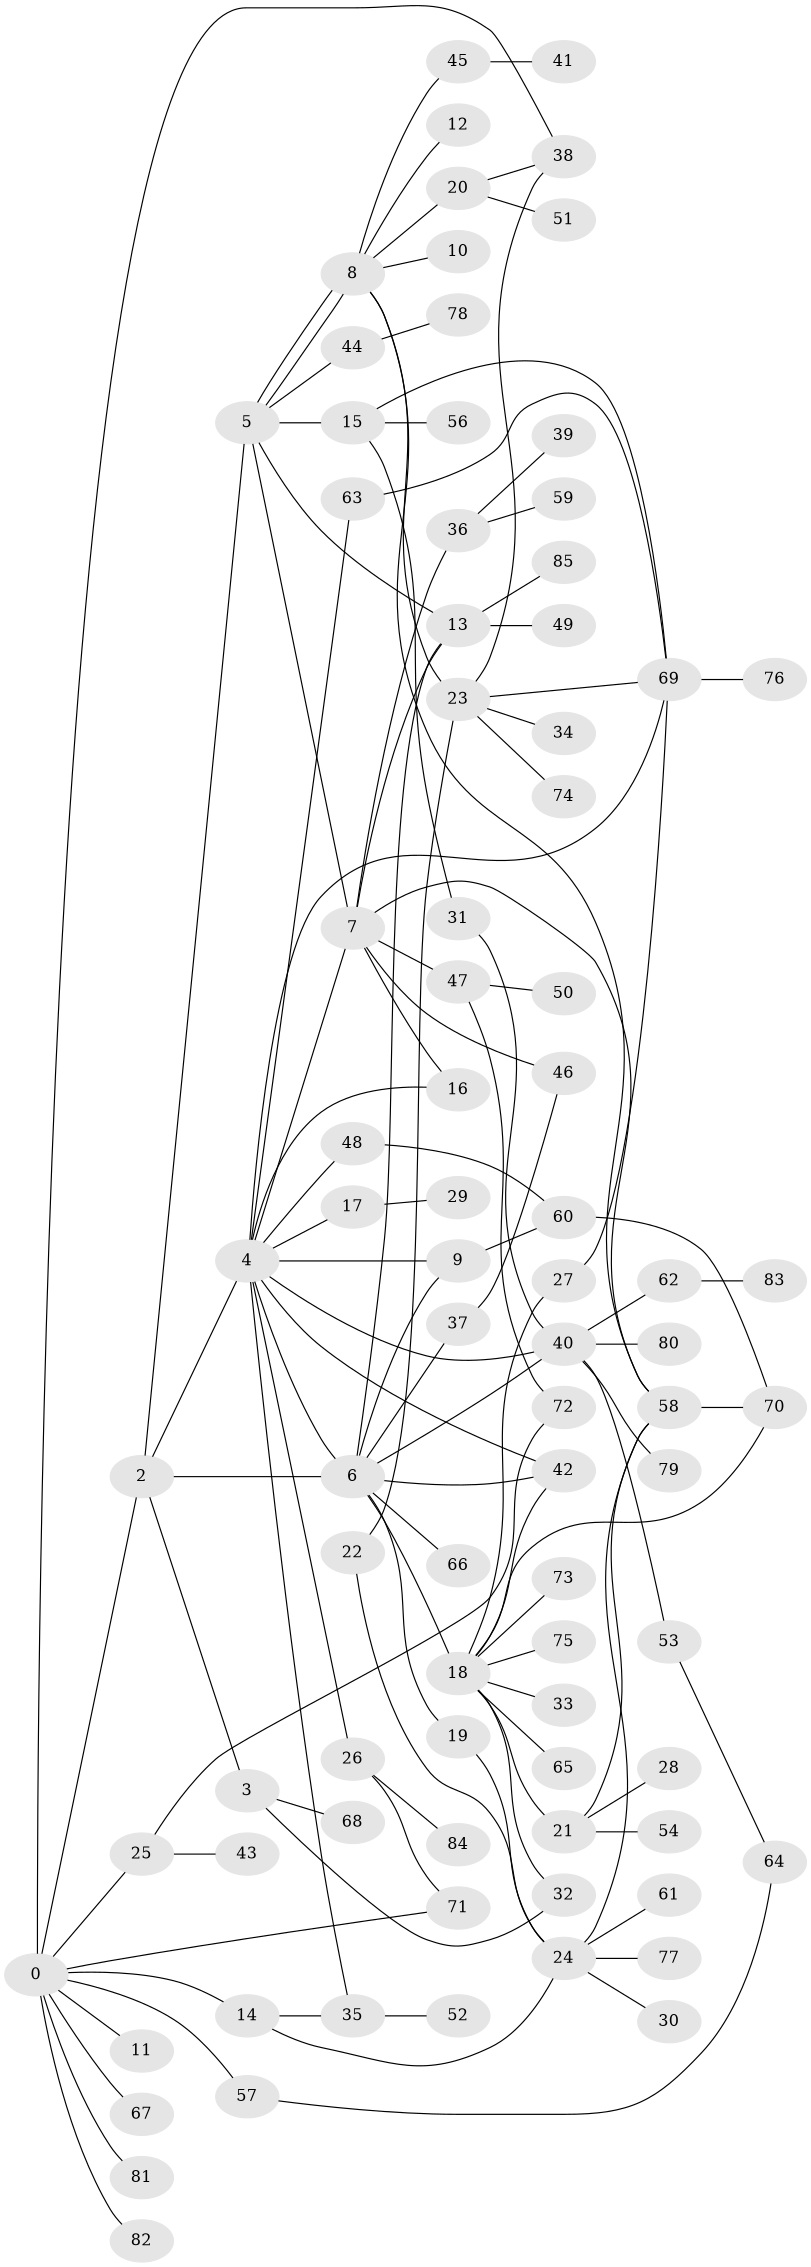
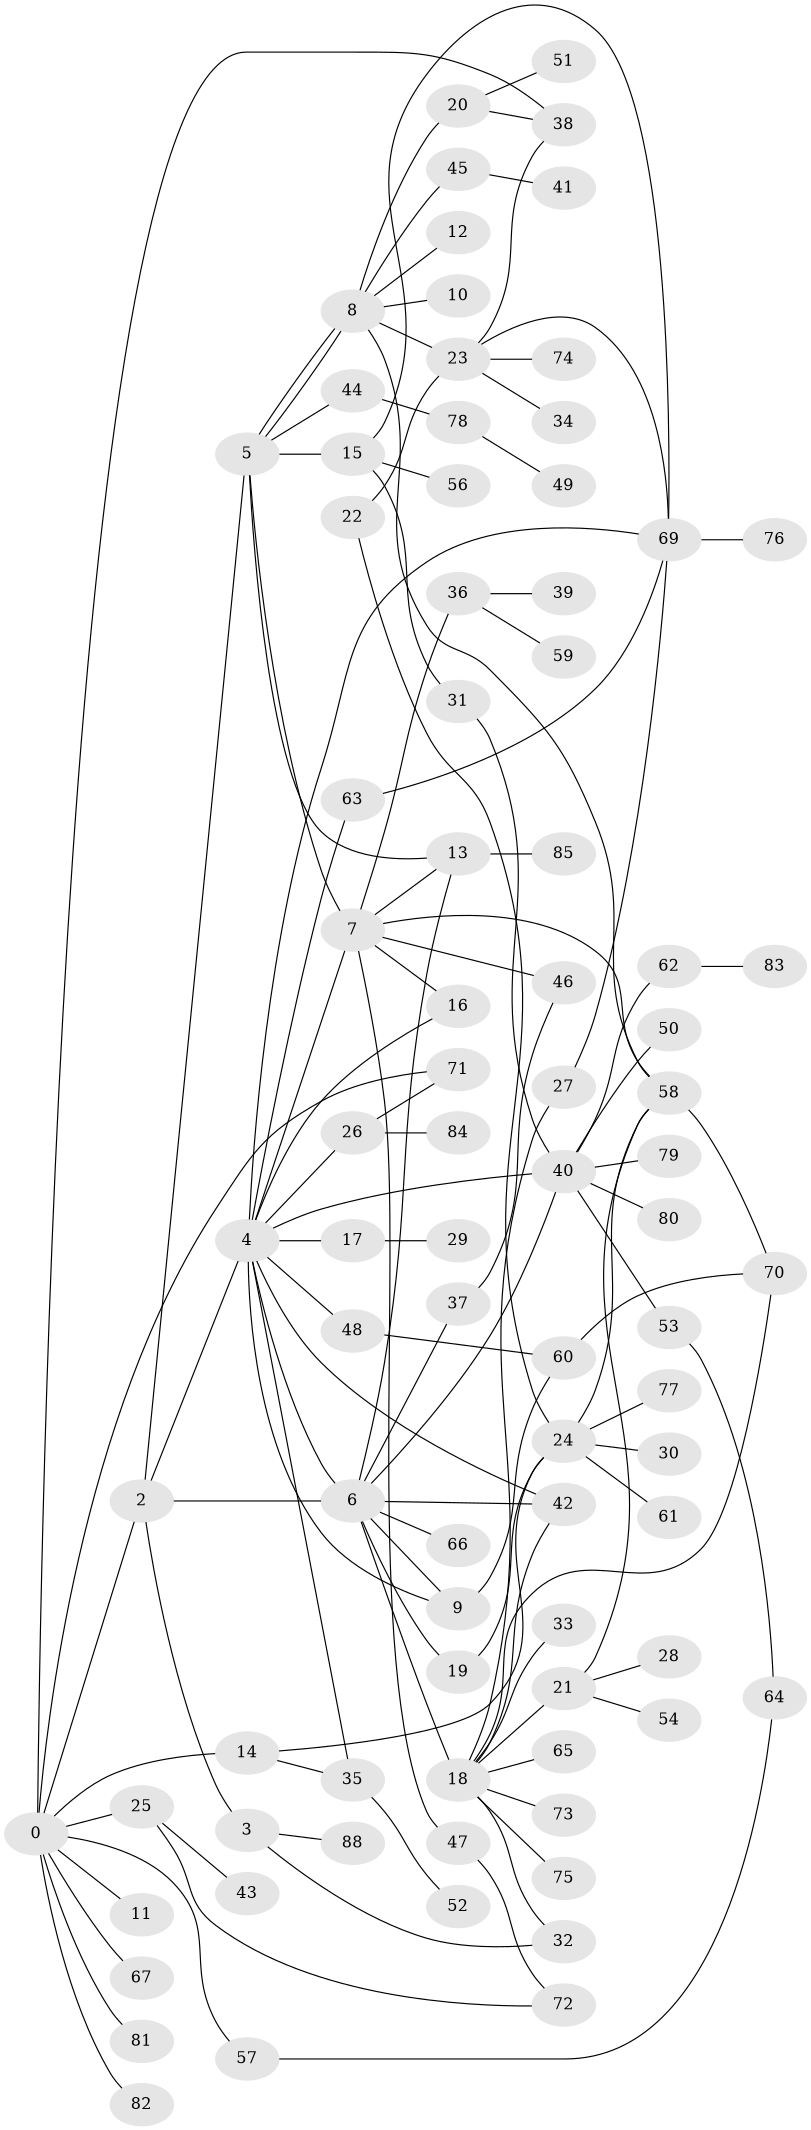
(511, 626) -> (511, 454)
(511, 988) -> (613, 1095)
(353, 1822) -> (353, 1843)
